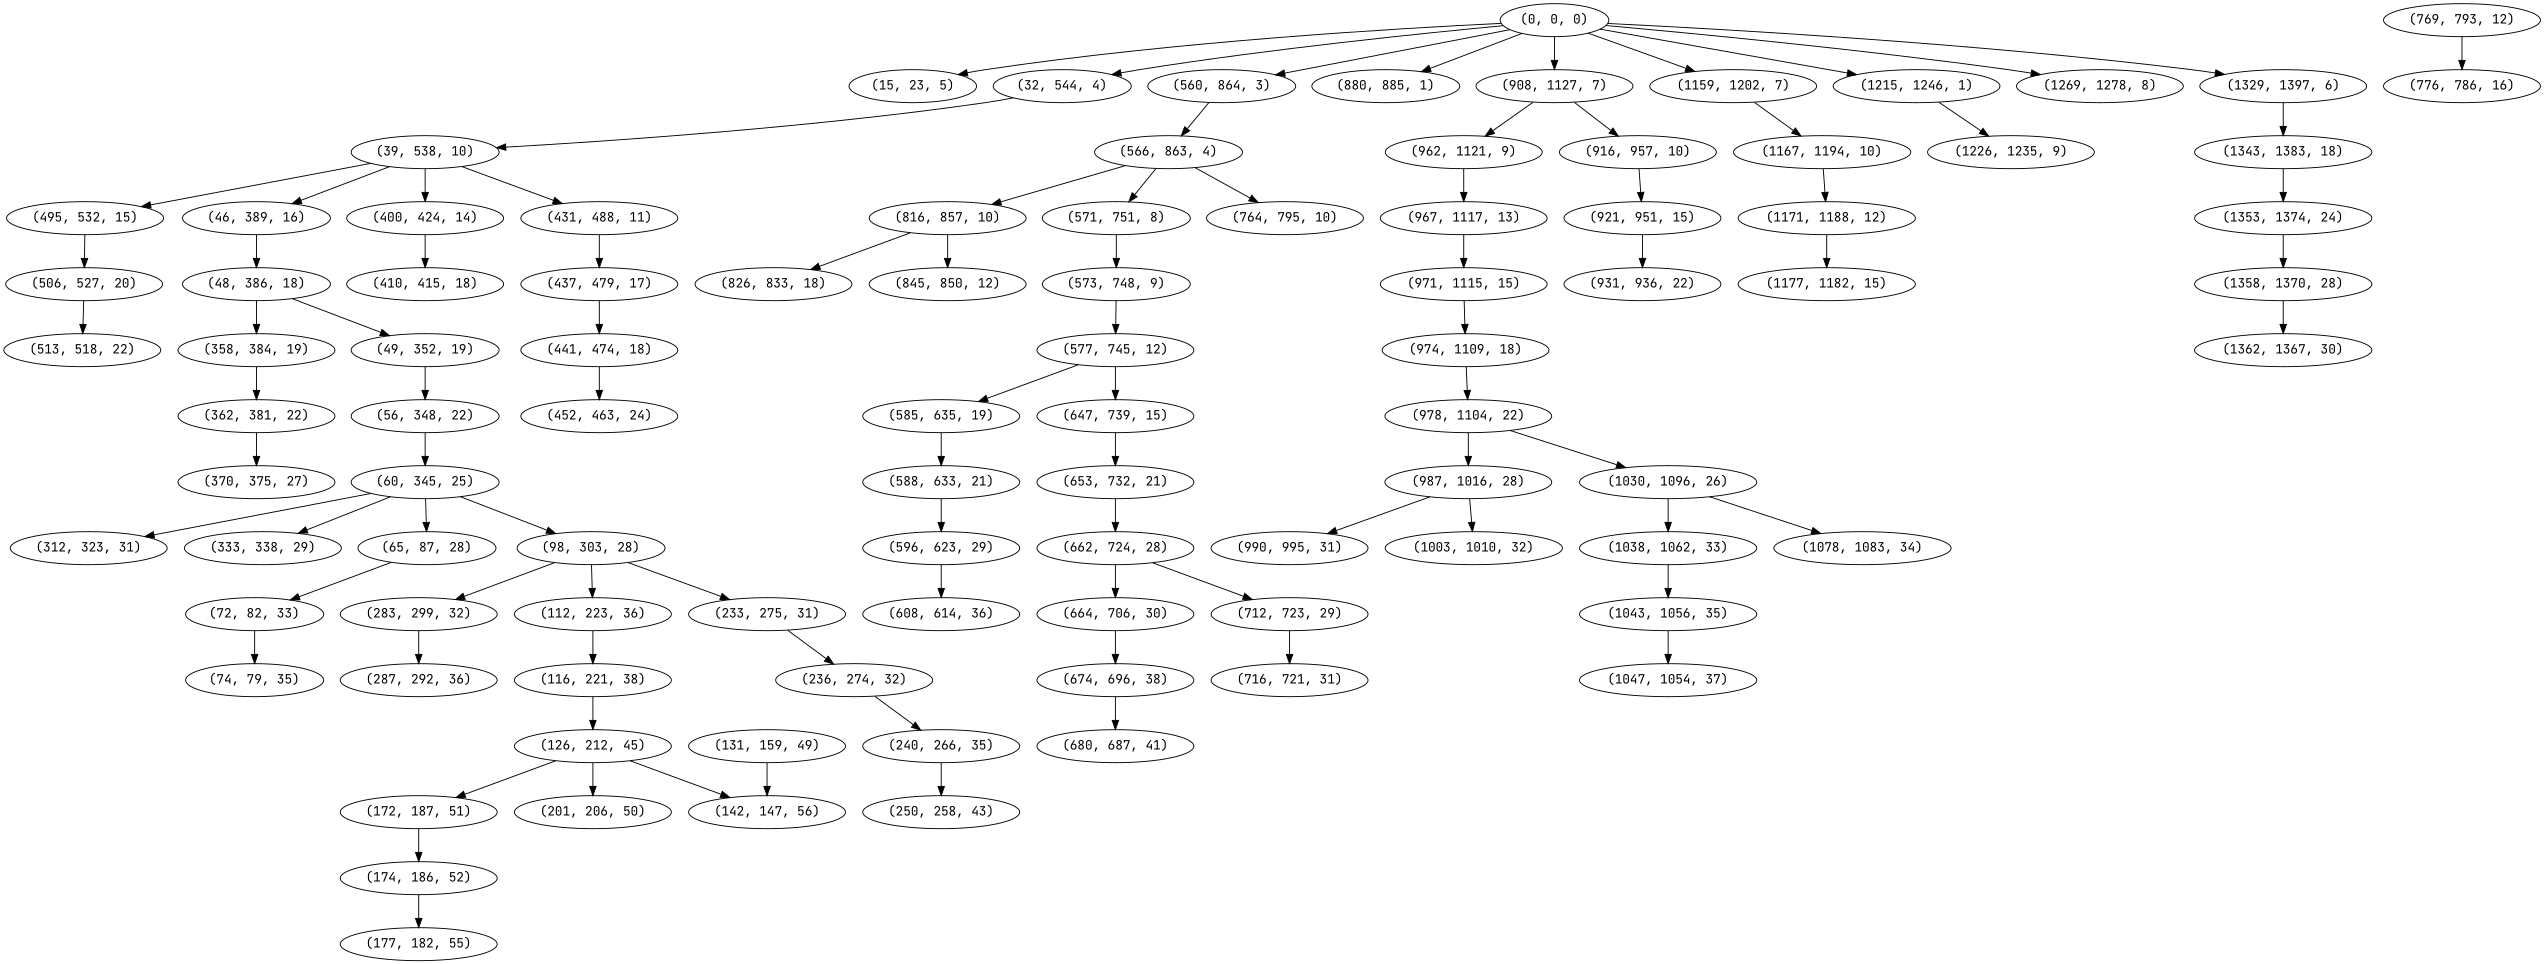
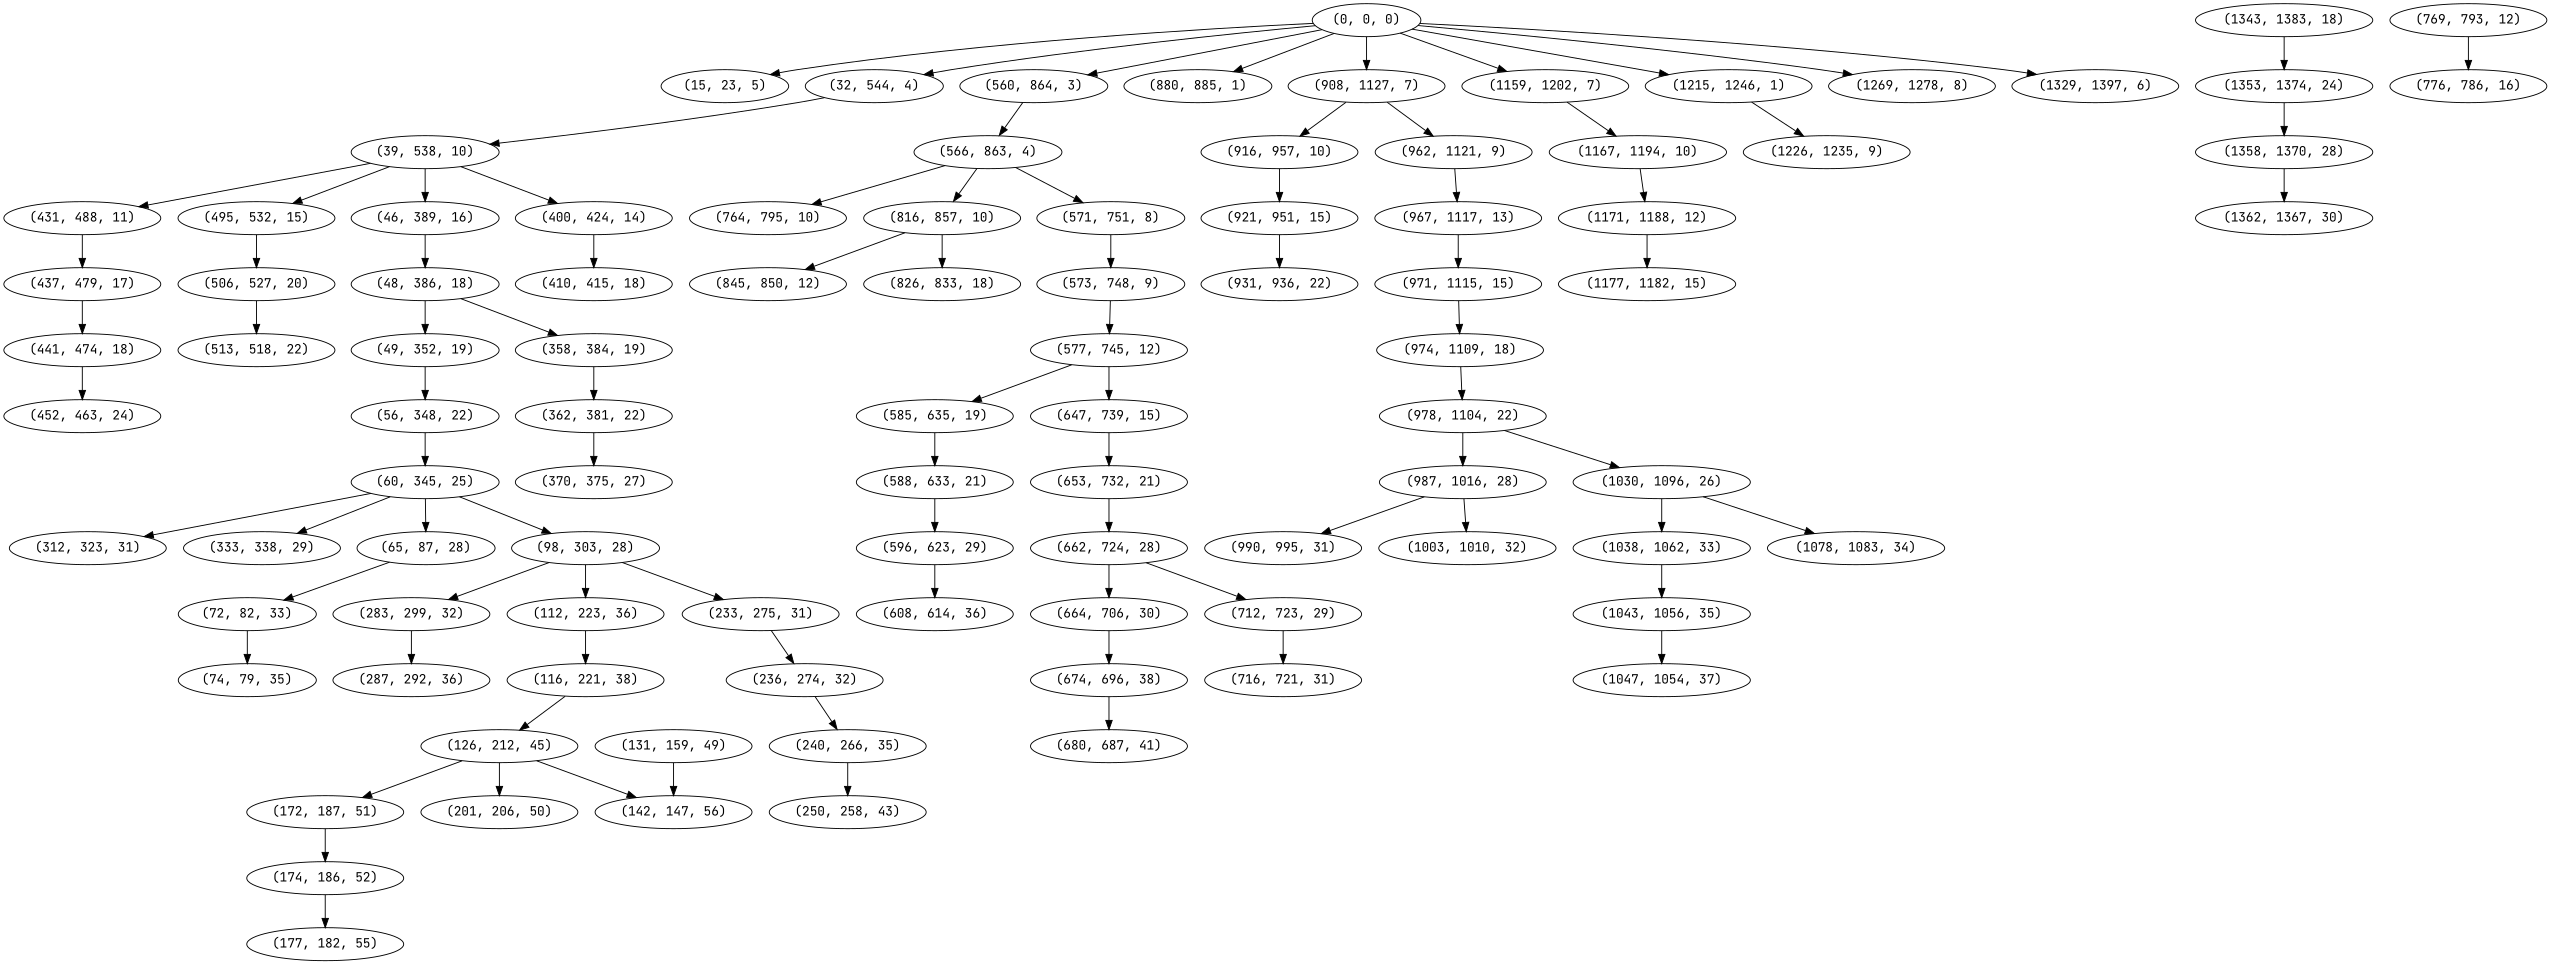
(2283, 115) -> none
